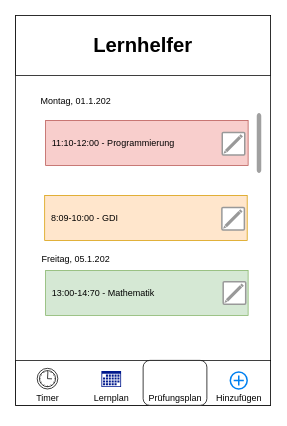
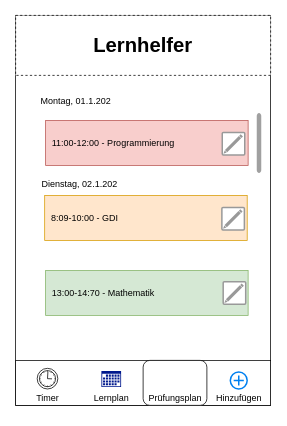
(143, 45) -> (143, 45)
(112, 143) -> (112, 143)
none -> (80, 184)
(76, 259) -> none
